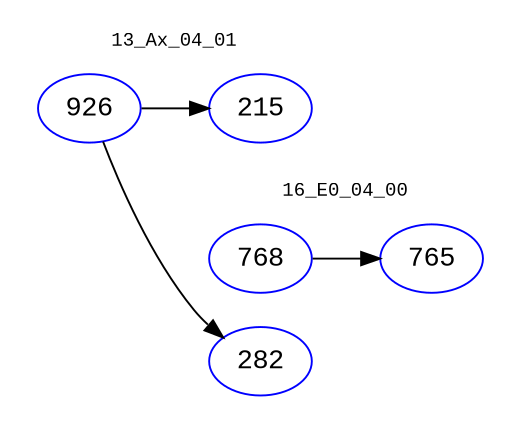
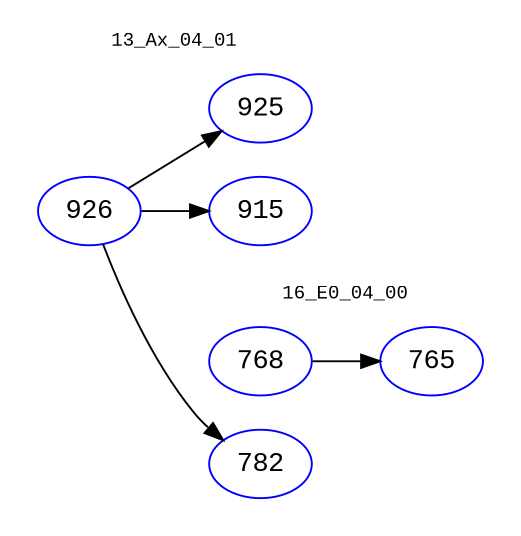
(260, 108) -> (260, 211)
none -> (260, 108)
(260, 361) -> (260, 464)
